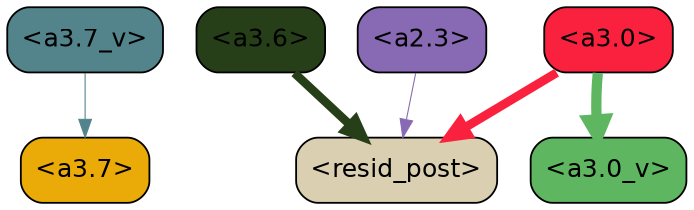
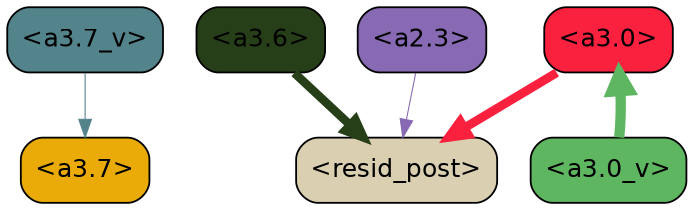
(596, 96) -> (621, 114)
